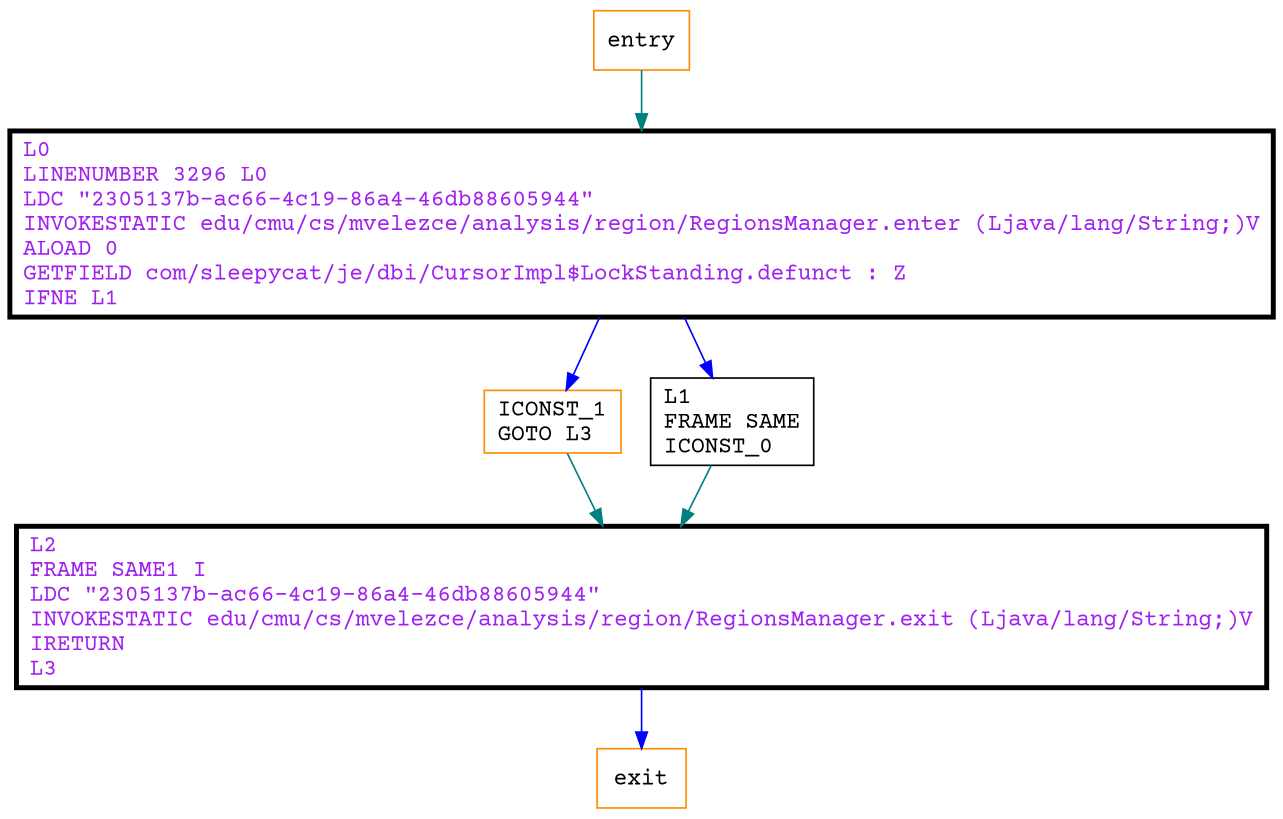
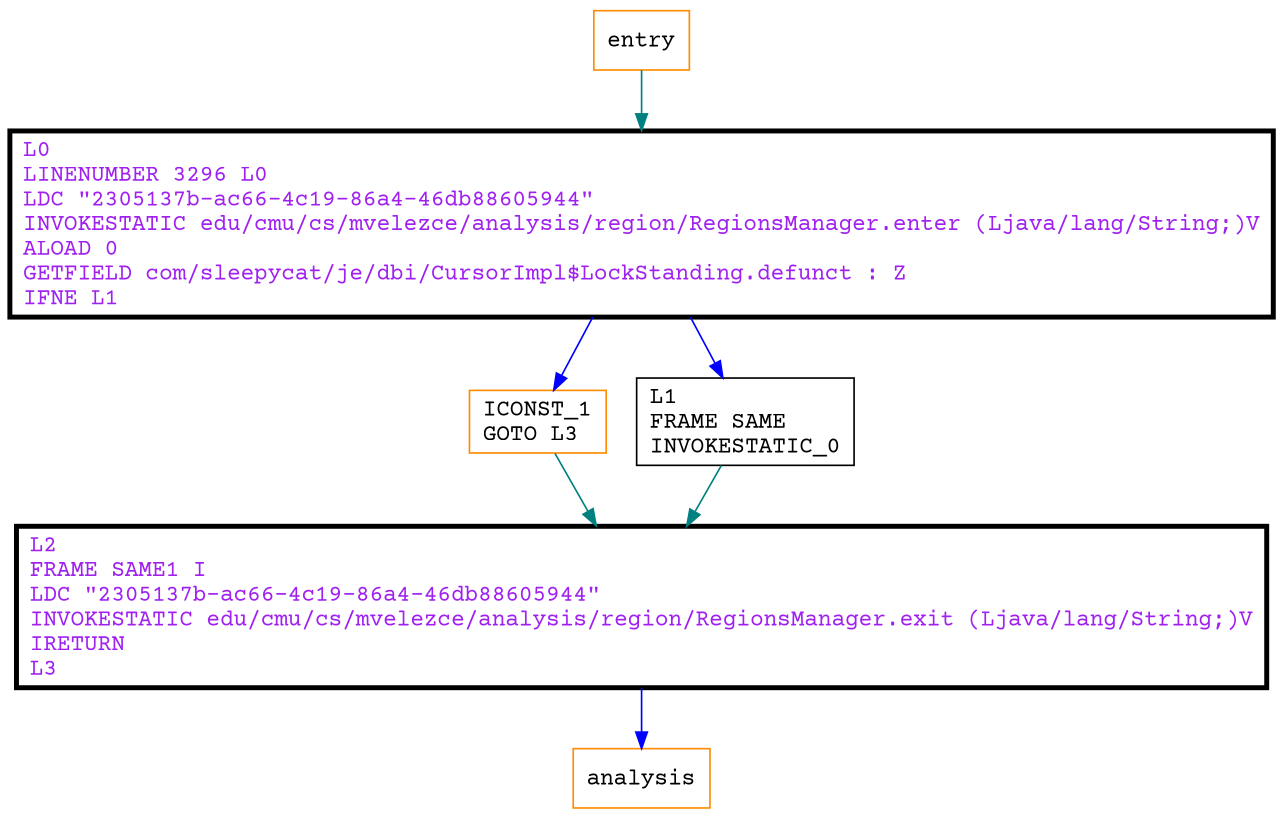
(732, 422) -> (745, 422)
(642, 778) -> (642, 778)
